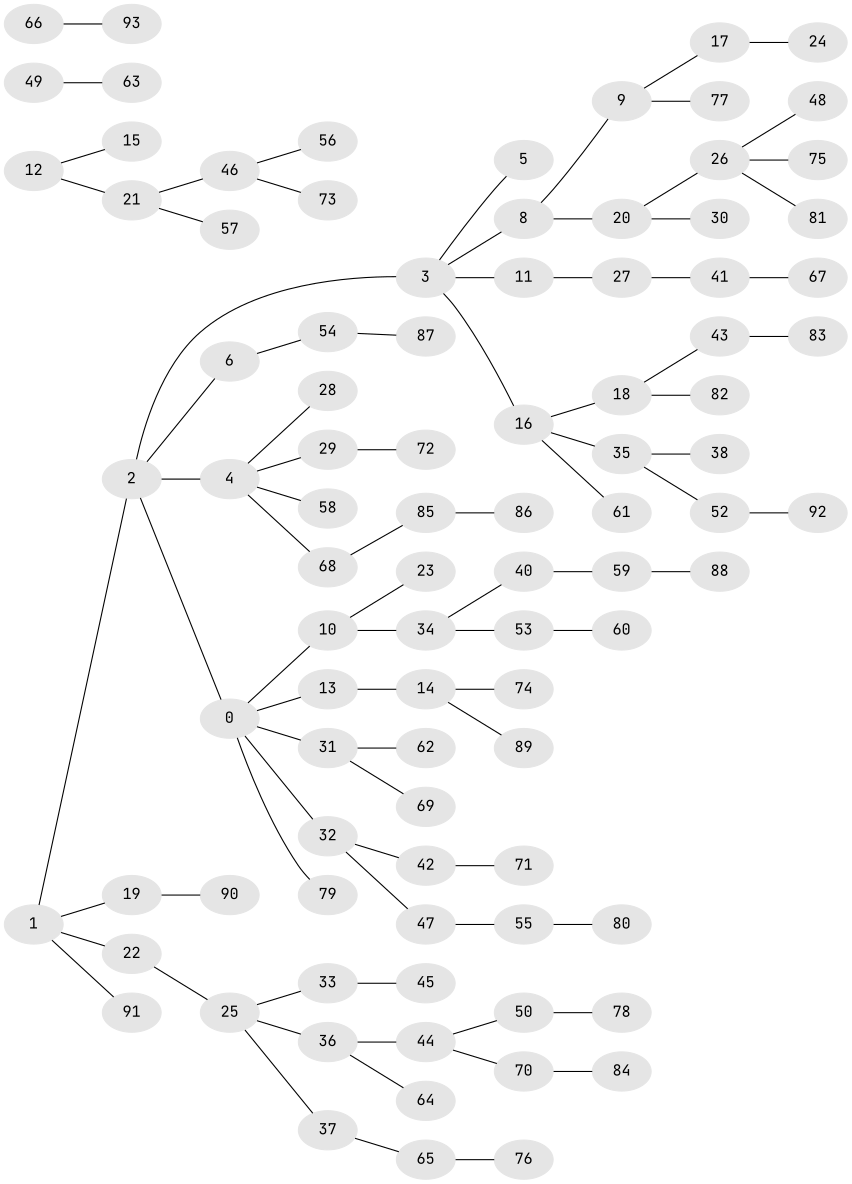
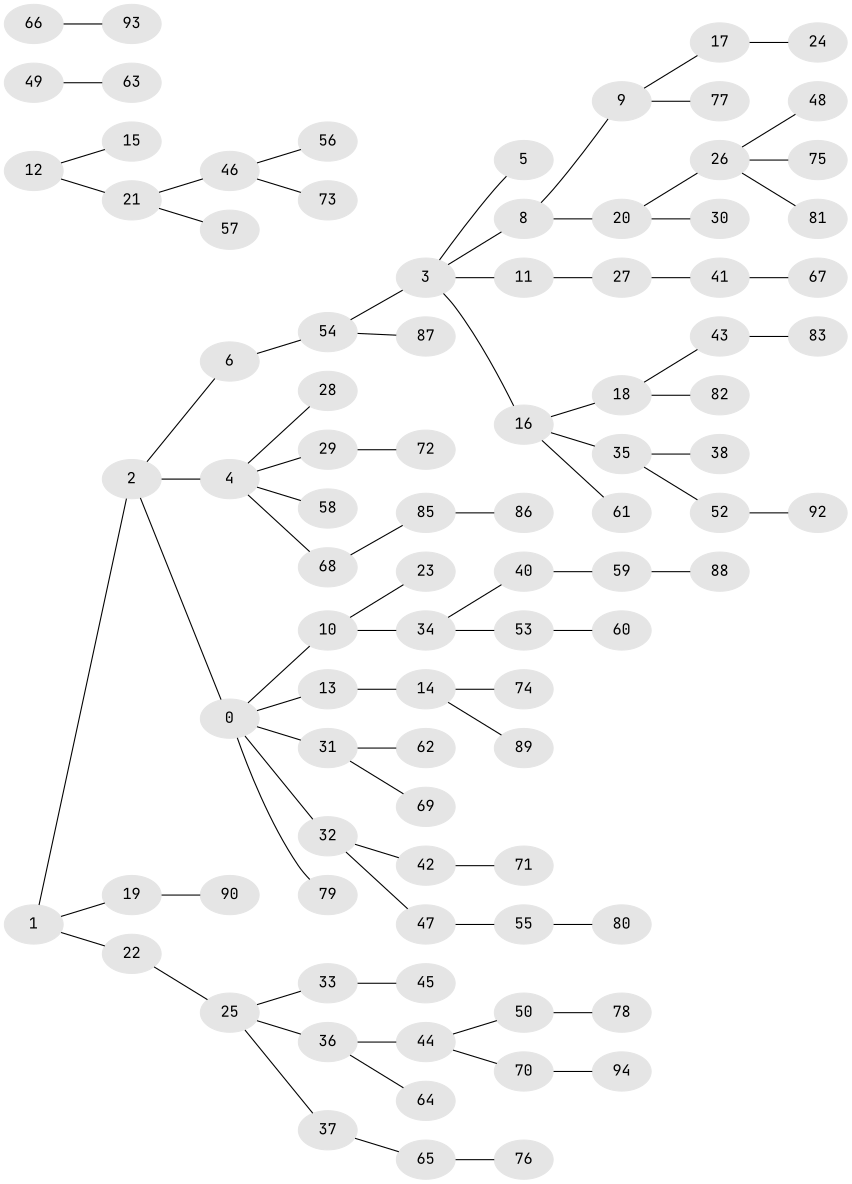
(226, 314) -> (377, 305)
(132, 1013) -> none
(622, 1071) -> (622, 1071)
